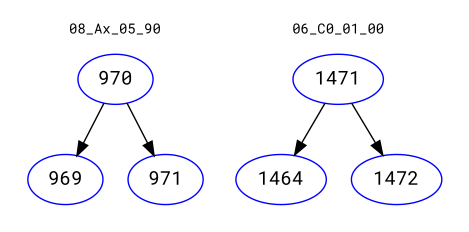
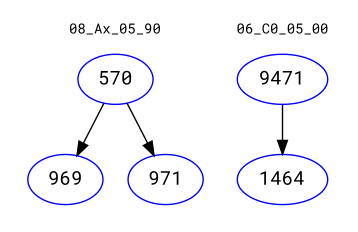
(339, 30) -> (283, 30)
(116, 79) -> (116, 79)
(338, 79) -> (283, 79)
(397, 180) -> none
